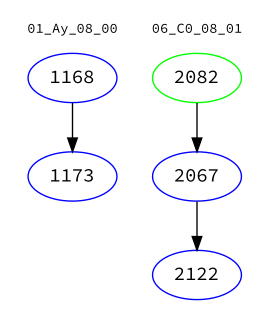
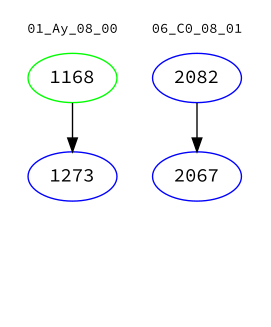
(73, 78) -> (73, 78)
(197, 78) -> (197, 78)
(73, 176) -> (73, 176)
(197, 275) -> none
